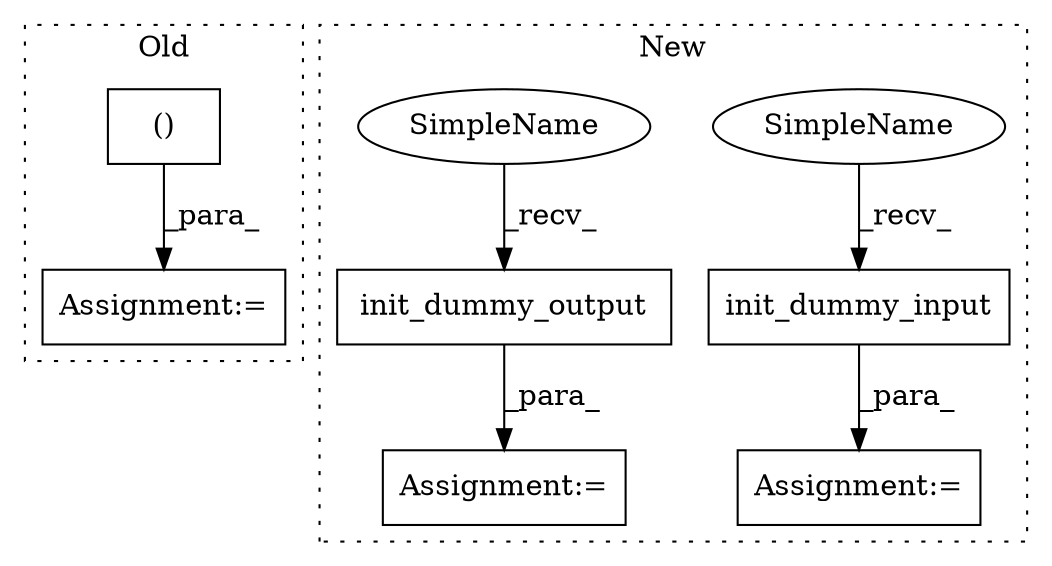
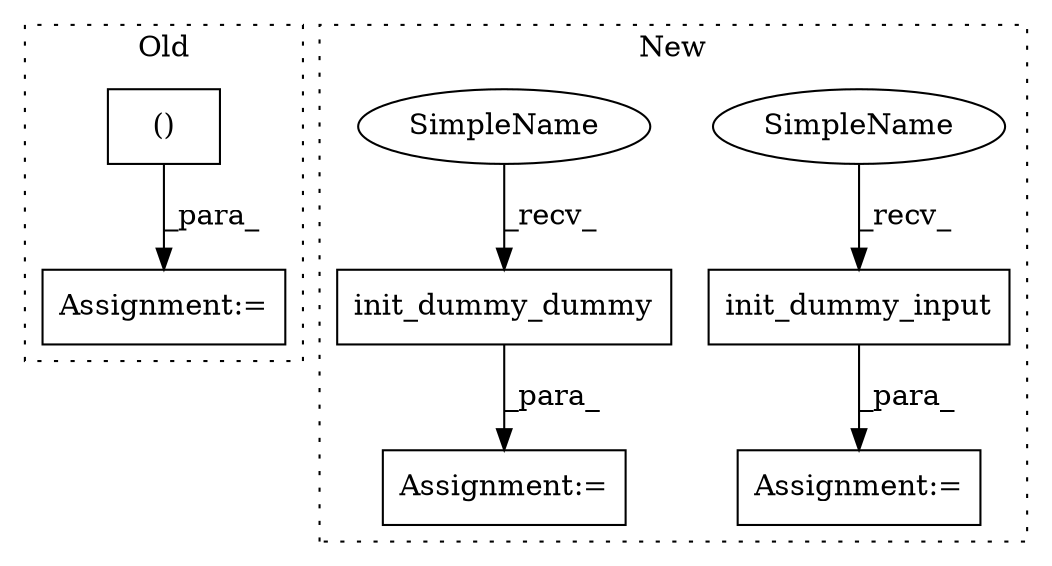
(504, 307) -> (504, 307)
